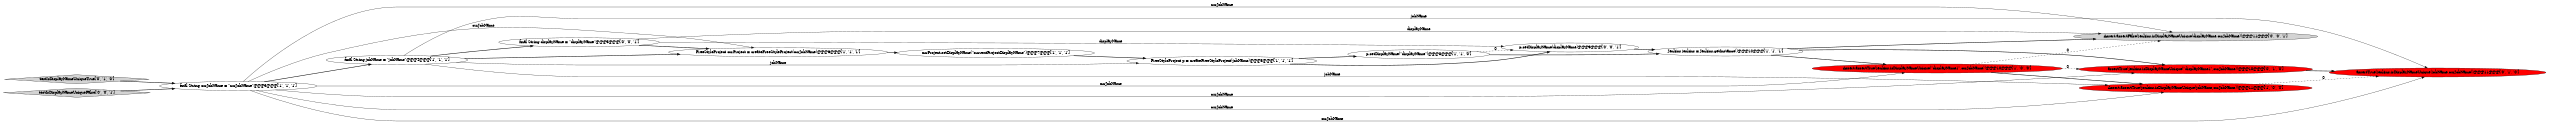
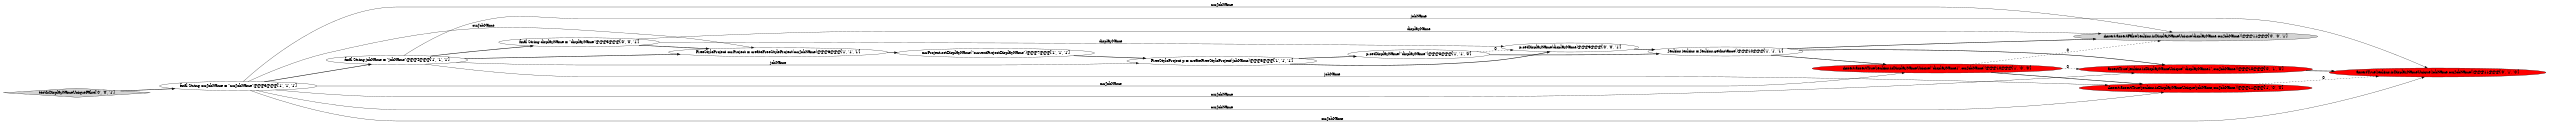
(77, 79) -> none
